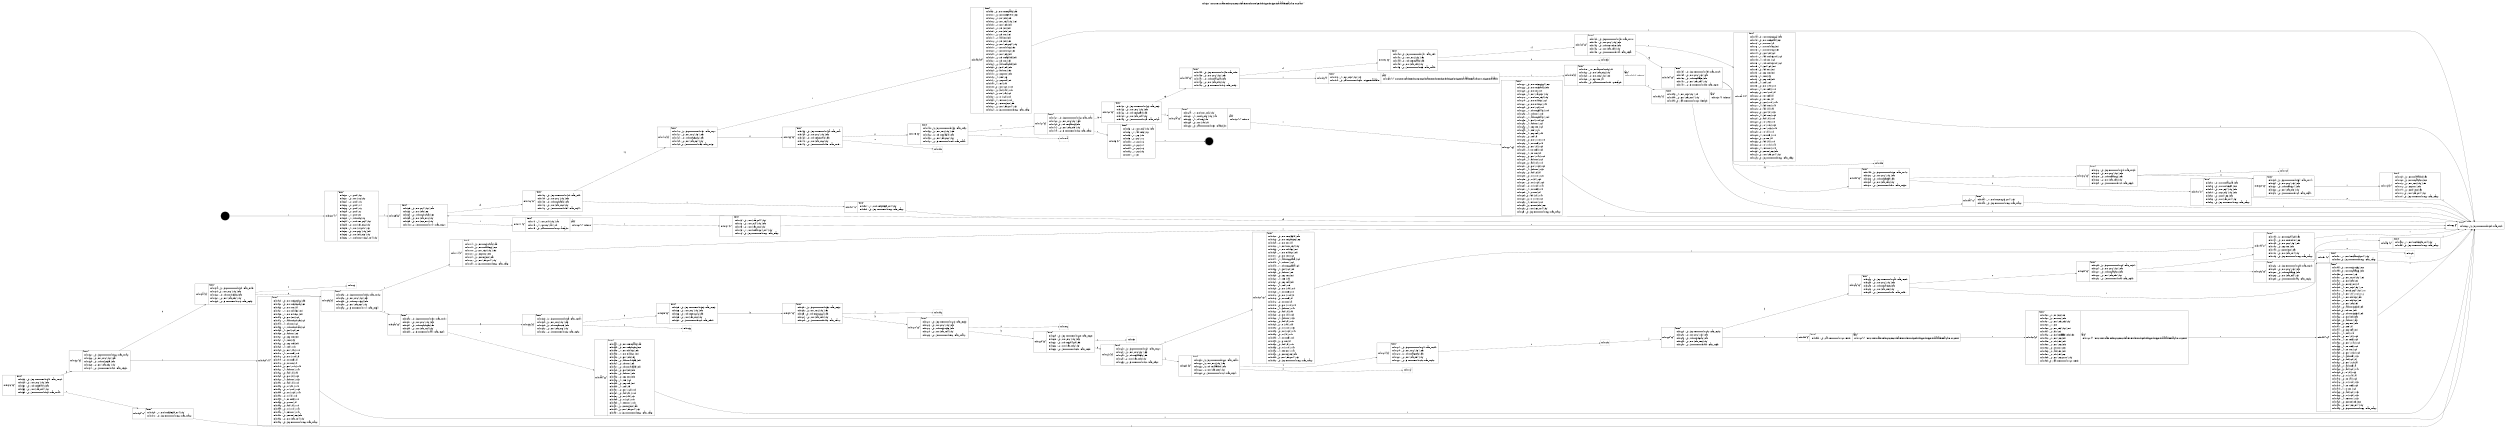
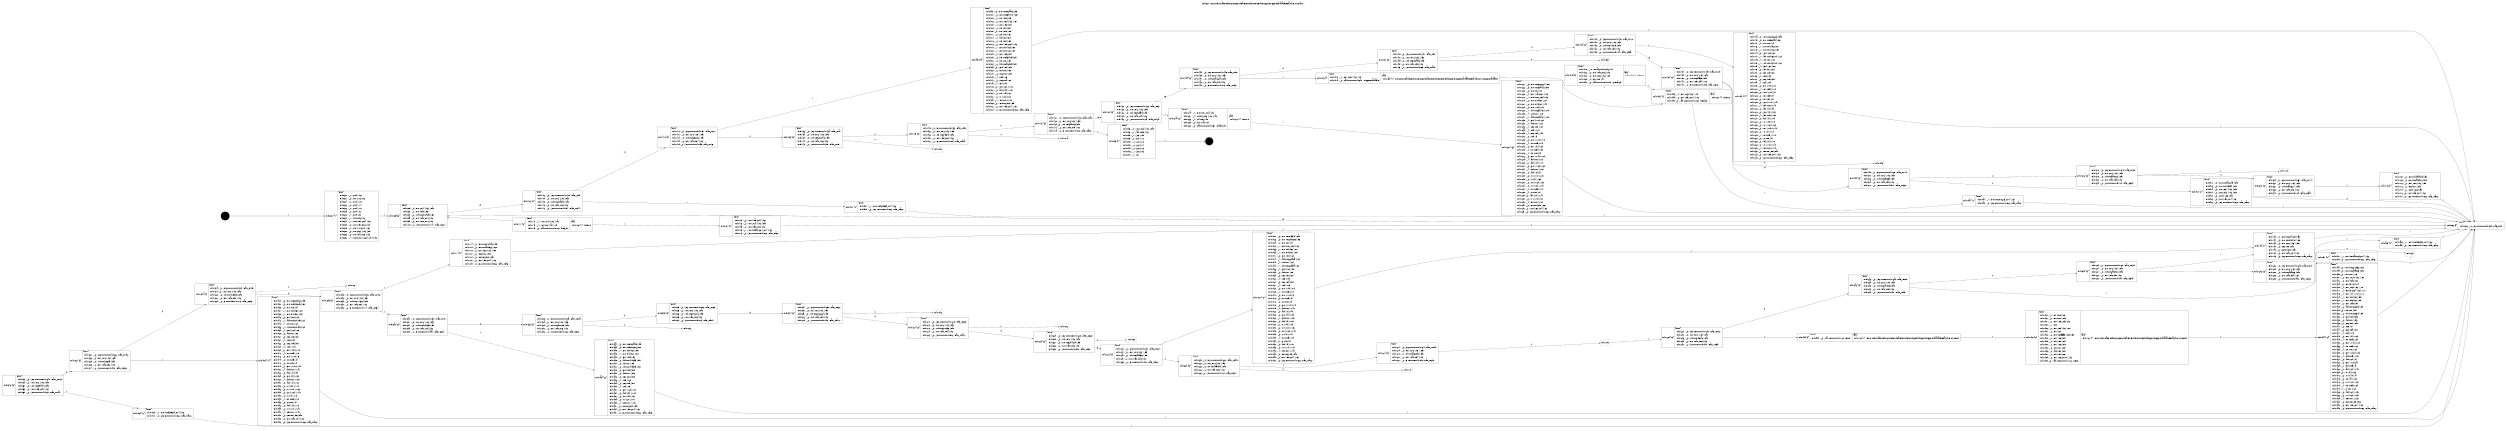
(1531, 76) -> (1576, 96)
(479, 224) -> (480, 219)
